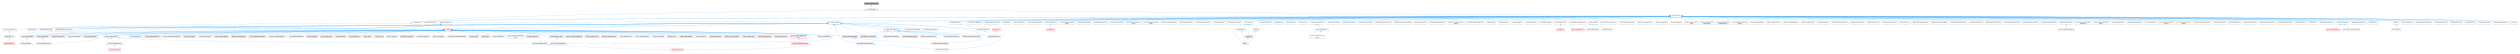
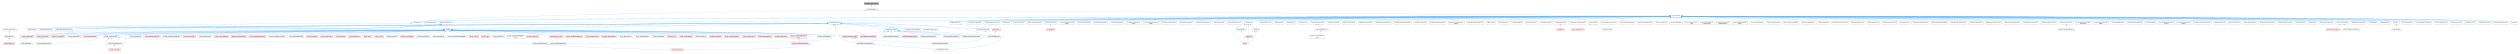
none -> (2386, 23)
(1593, 30) -> none
